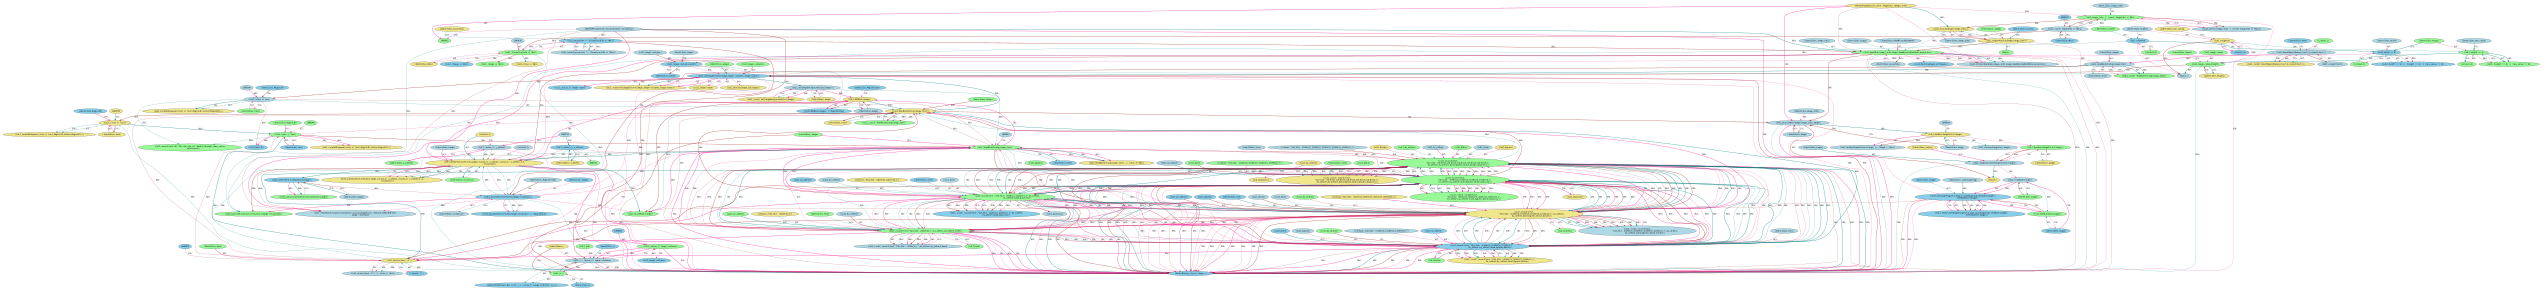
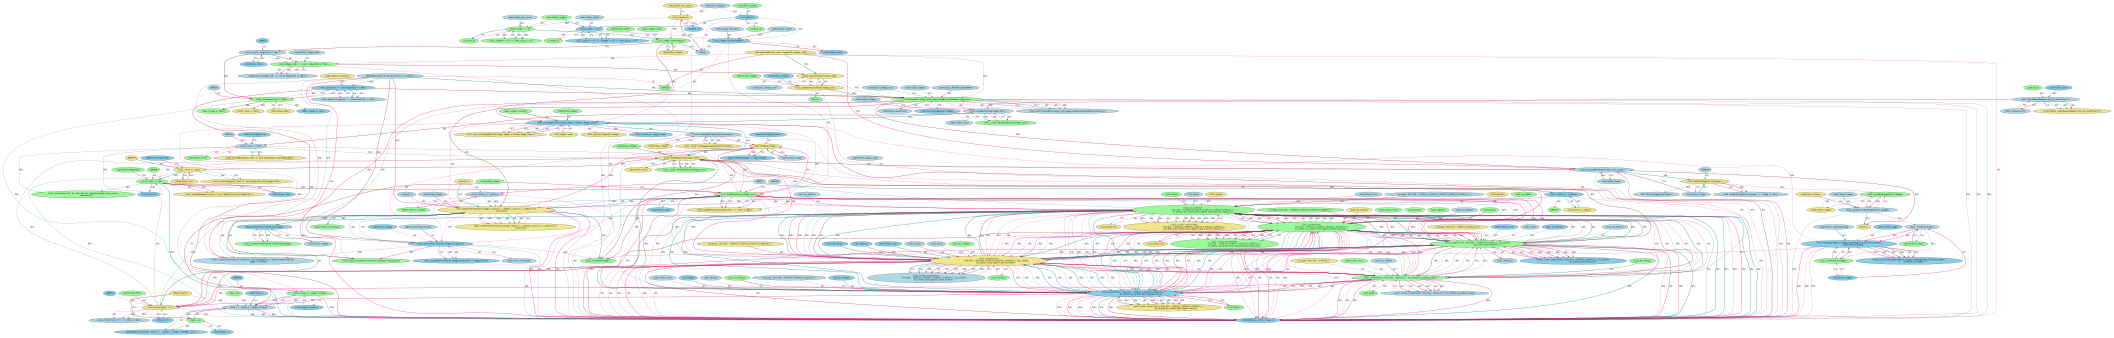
(2081, 22) -> (469, 47)
(654, 229) -> (822, 118)
